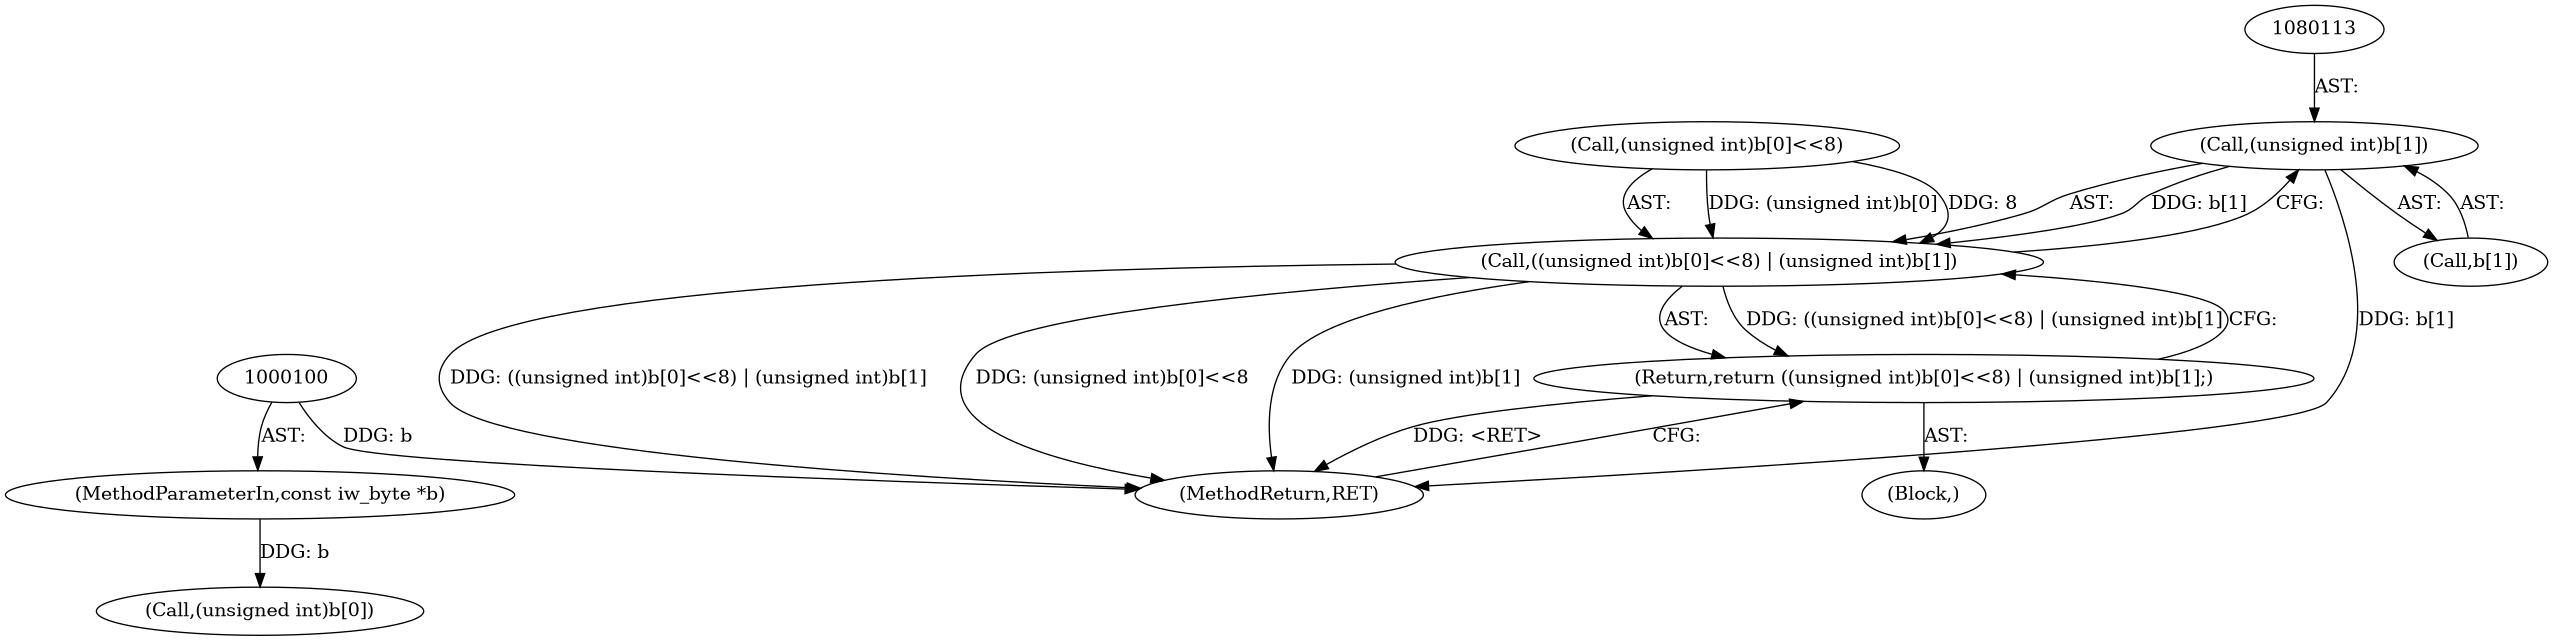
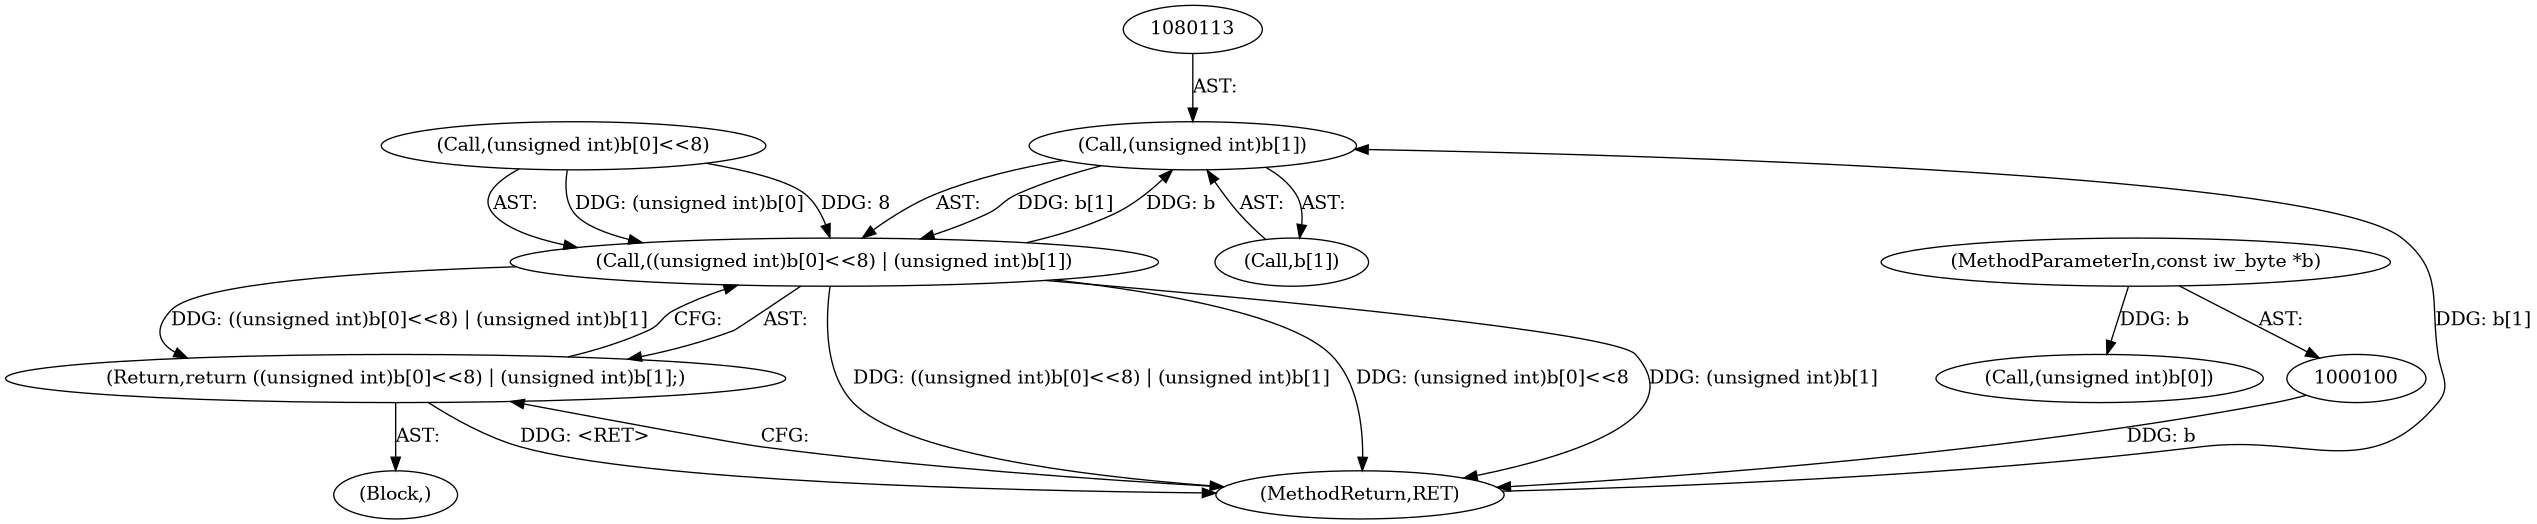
(2303, 204) -> (1181, 204)
(261, 429) -> (2243, 319)
(2001, 448) -> (2429, 273)
